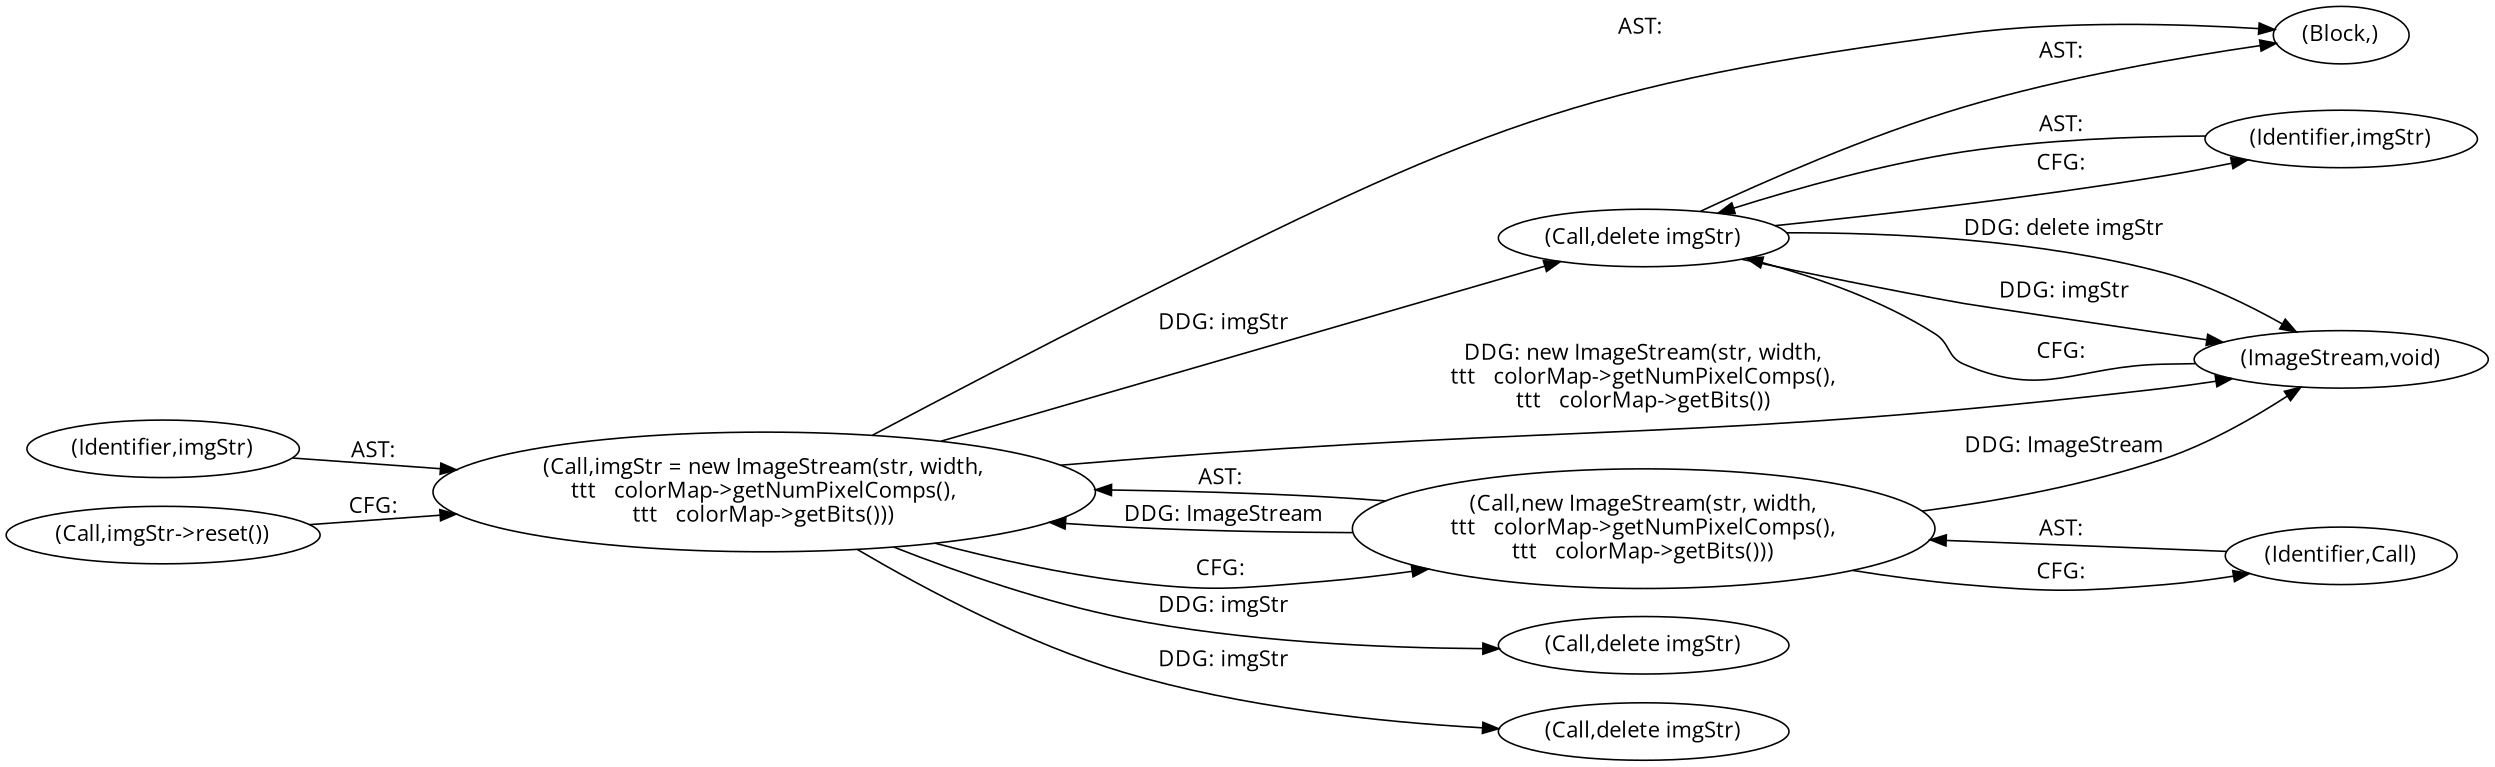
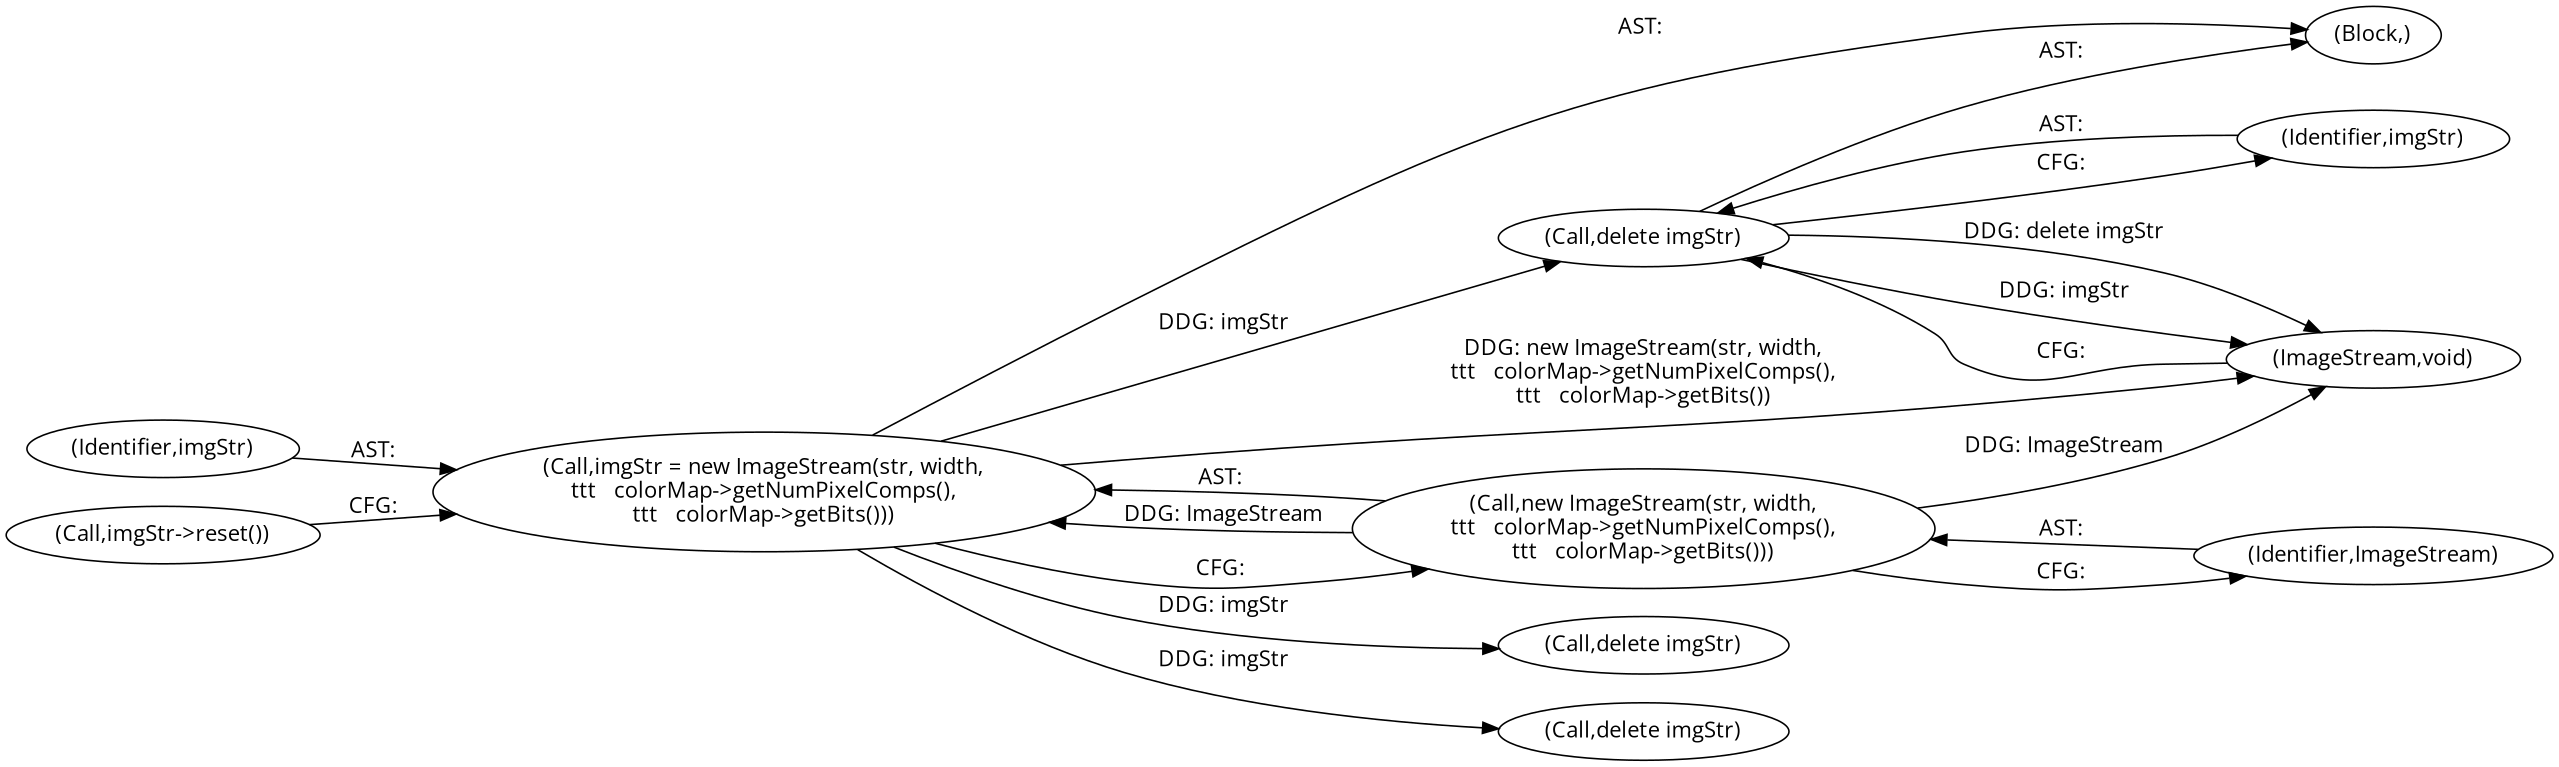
(2341, 556) -> (2373, 556)
